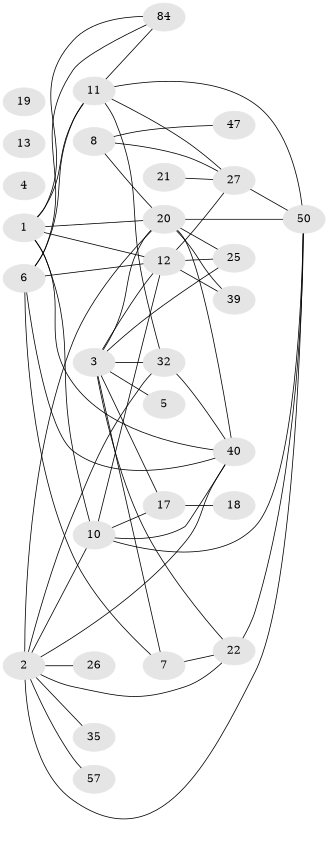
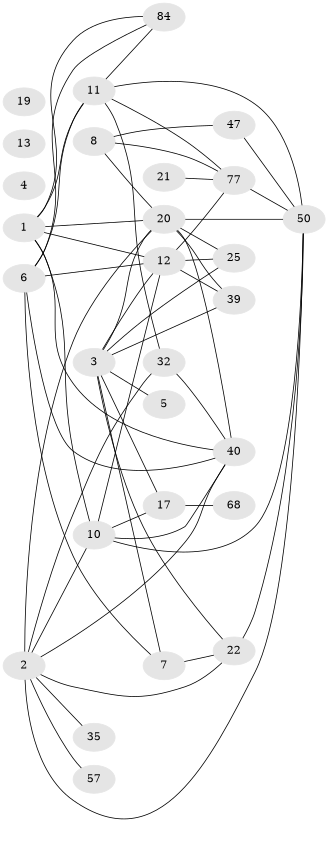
none -> (269, 172)
(234, 180) -> (234, 180)
(129, 362) -> (164, 331)
(234, 506) -> (234, 506)
(94, 666) -> none
